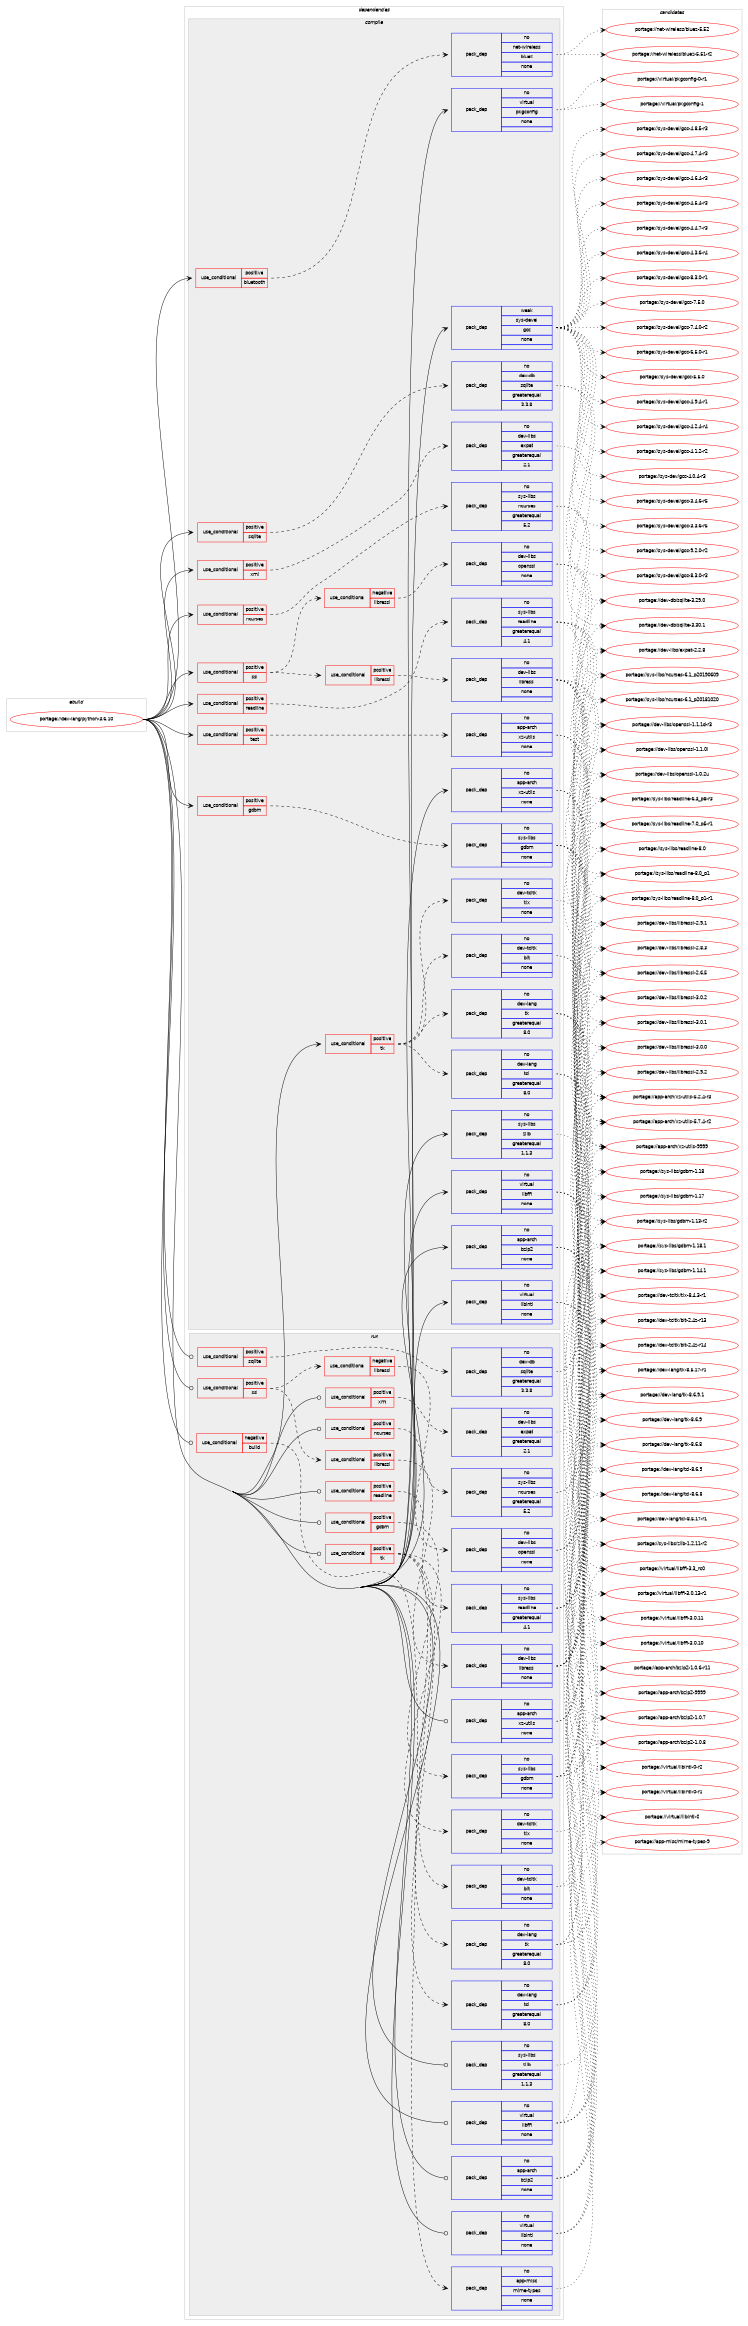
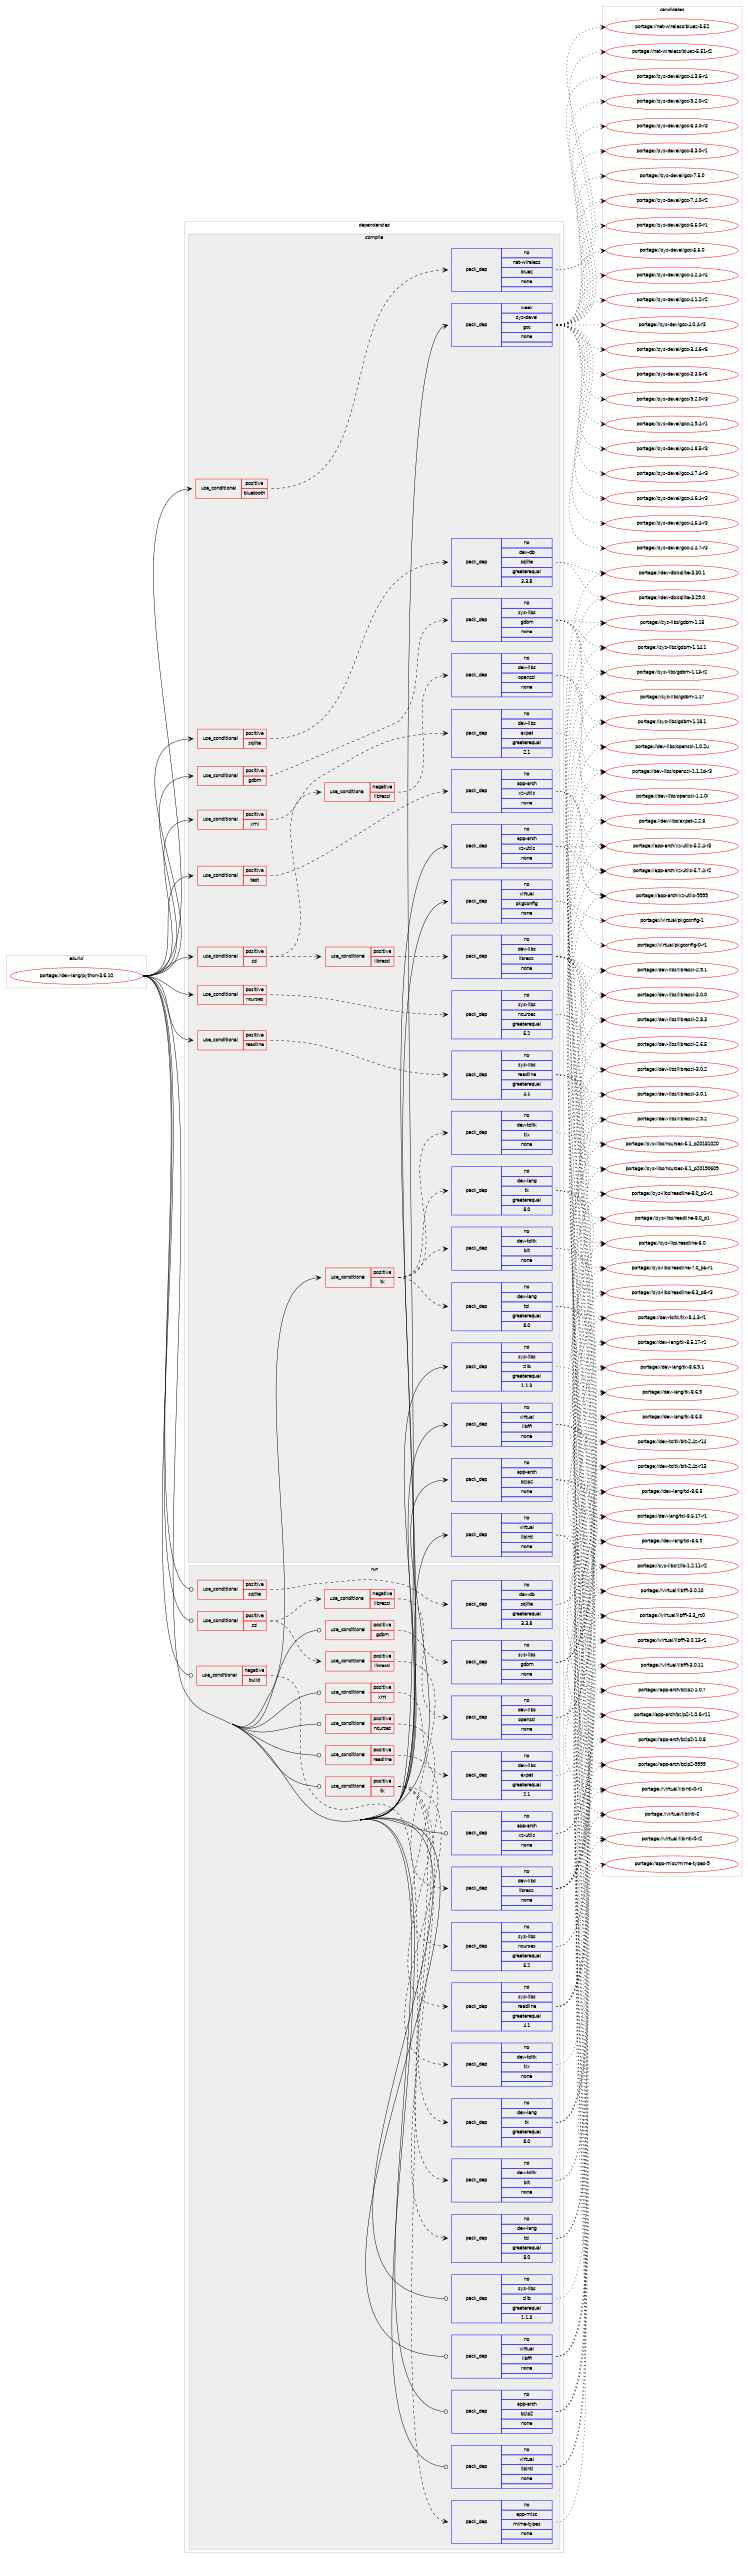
none -> (672, 399)
